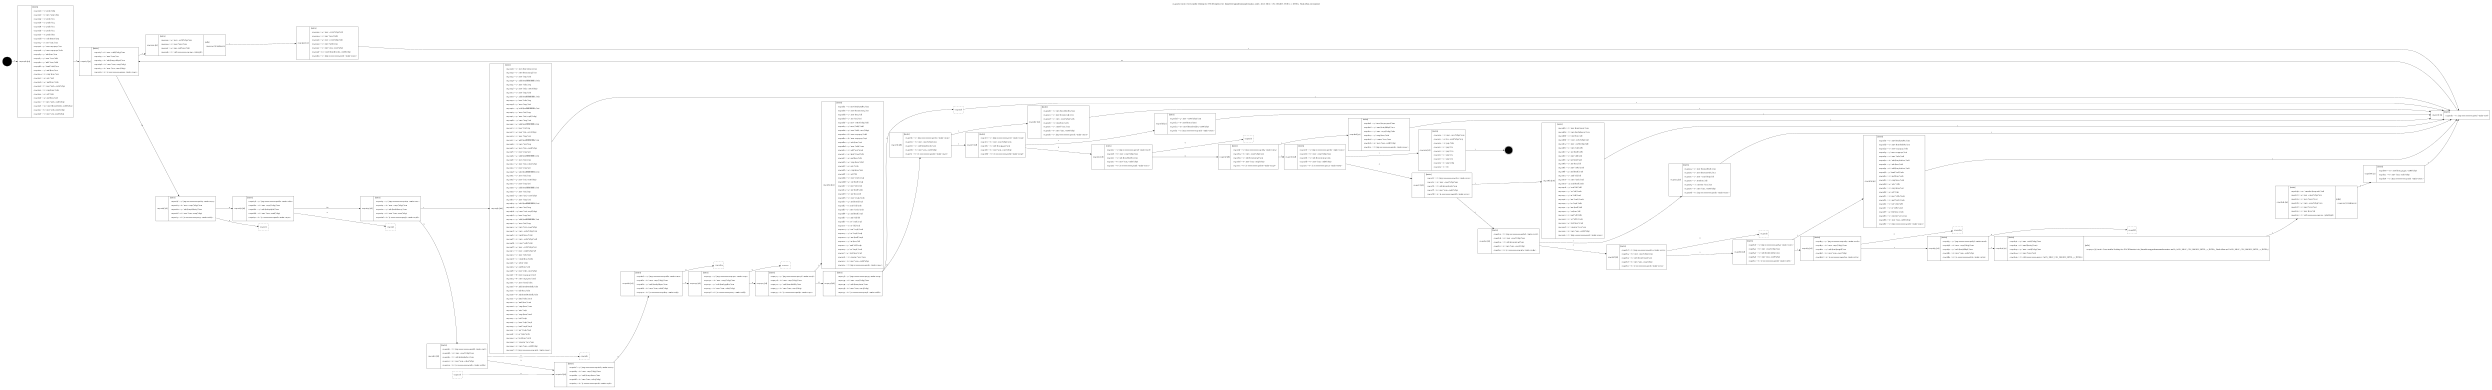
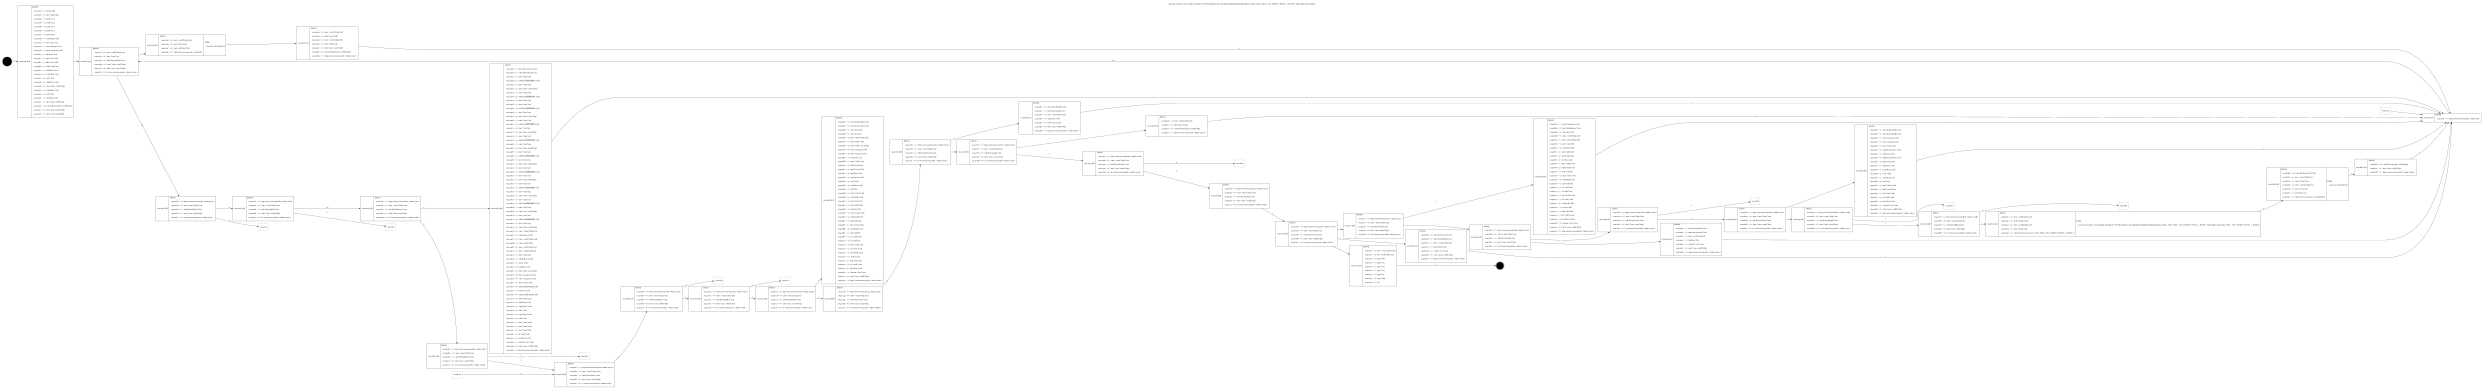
(1312, 138) -> (1371, 242)
(886, 168) -> none
